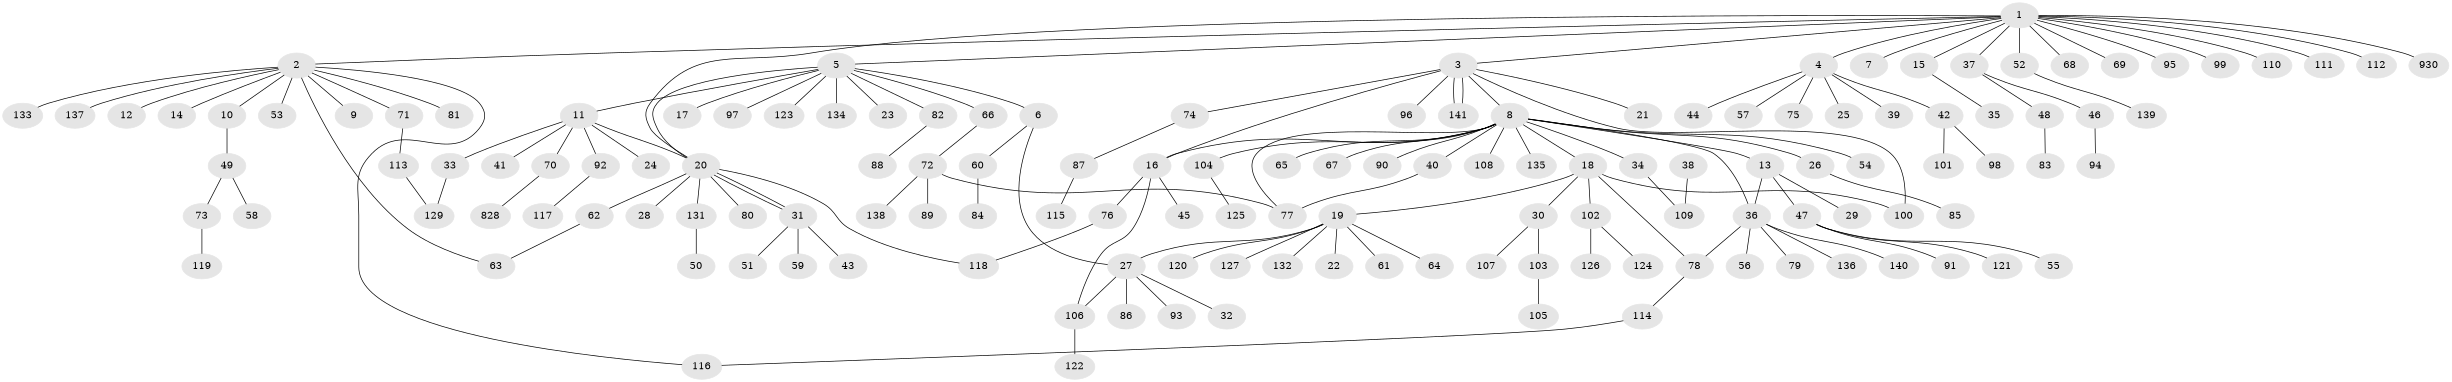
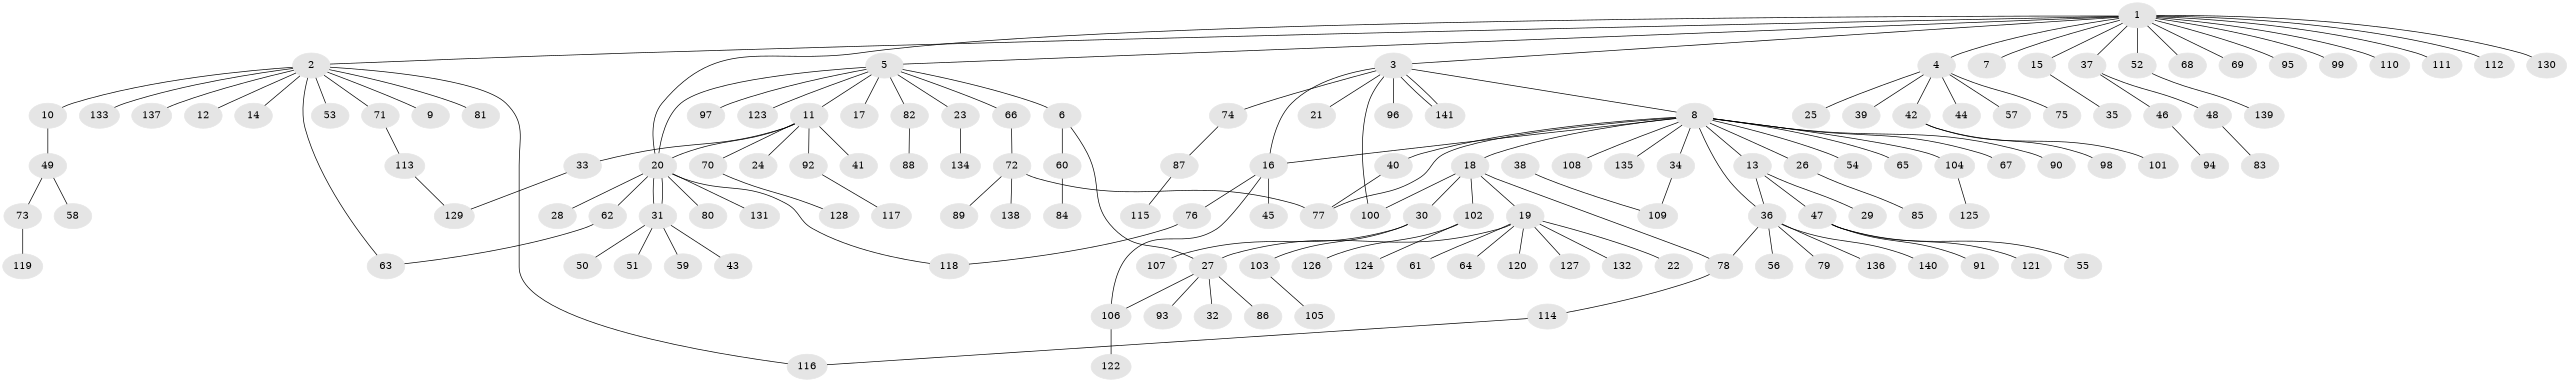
(2429, 66) -> (2547, 66)
(836, 91) -> (960, 141)
(491, 216) -> (839, 216)
(696, 241) -> (620, 241)
